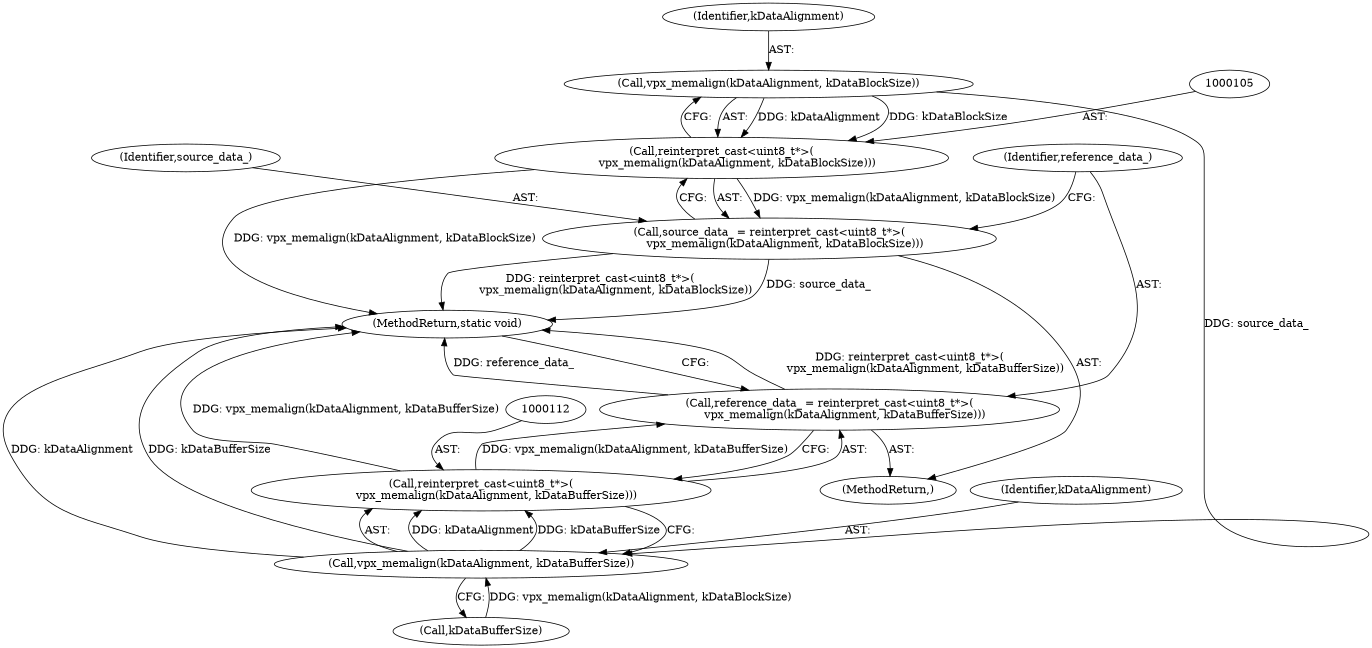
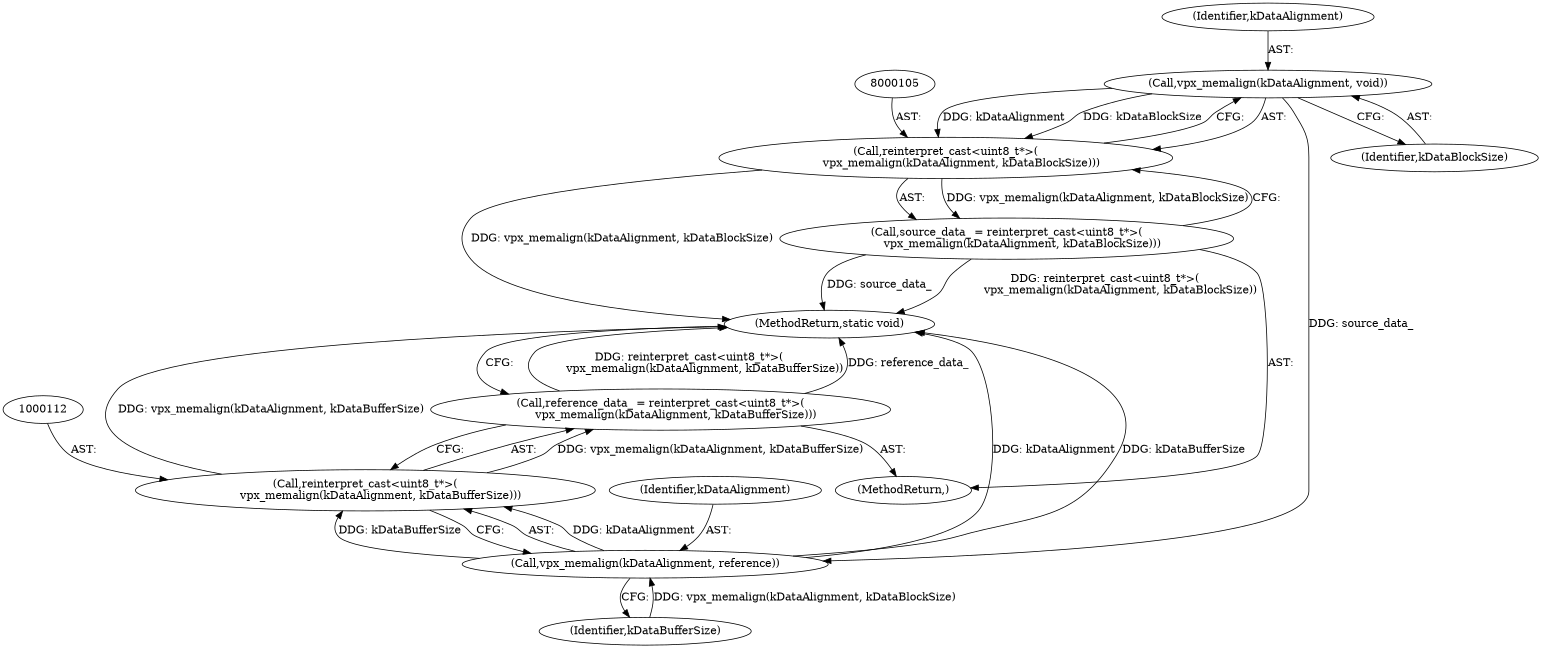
(769, 84) -> (1268, 84)
(1230, 84) -> (895, 84)
(186, 158) -> none
(1078, 158) -> none
none -> (1435, 158)
(481, 564) -> (645, 564)
(481, 631) -> (645, 631)
